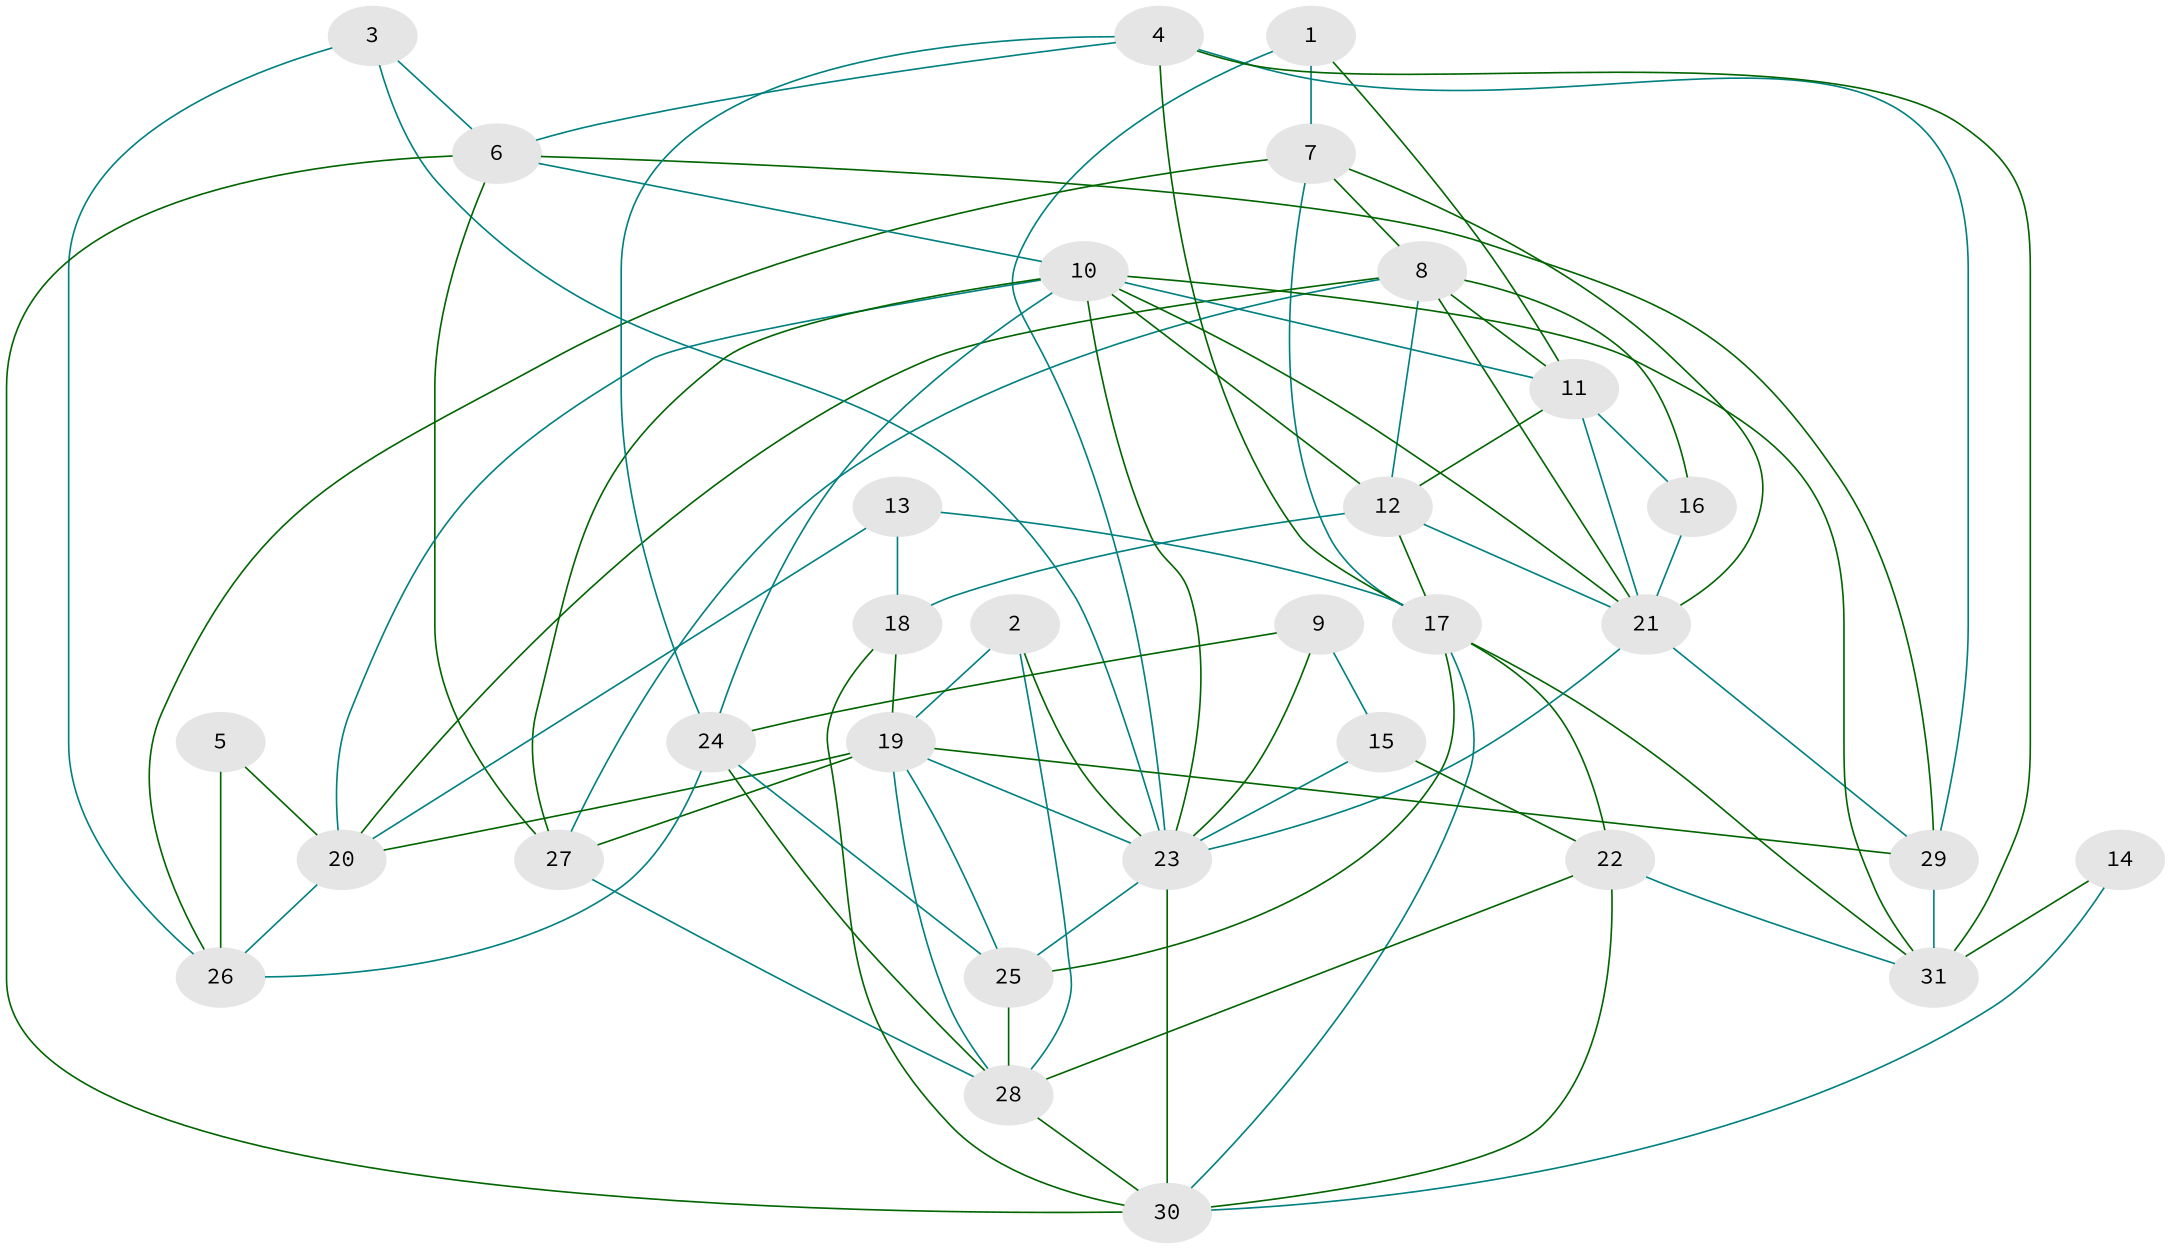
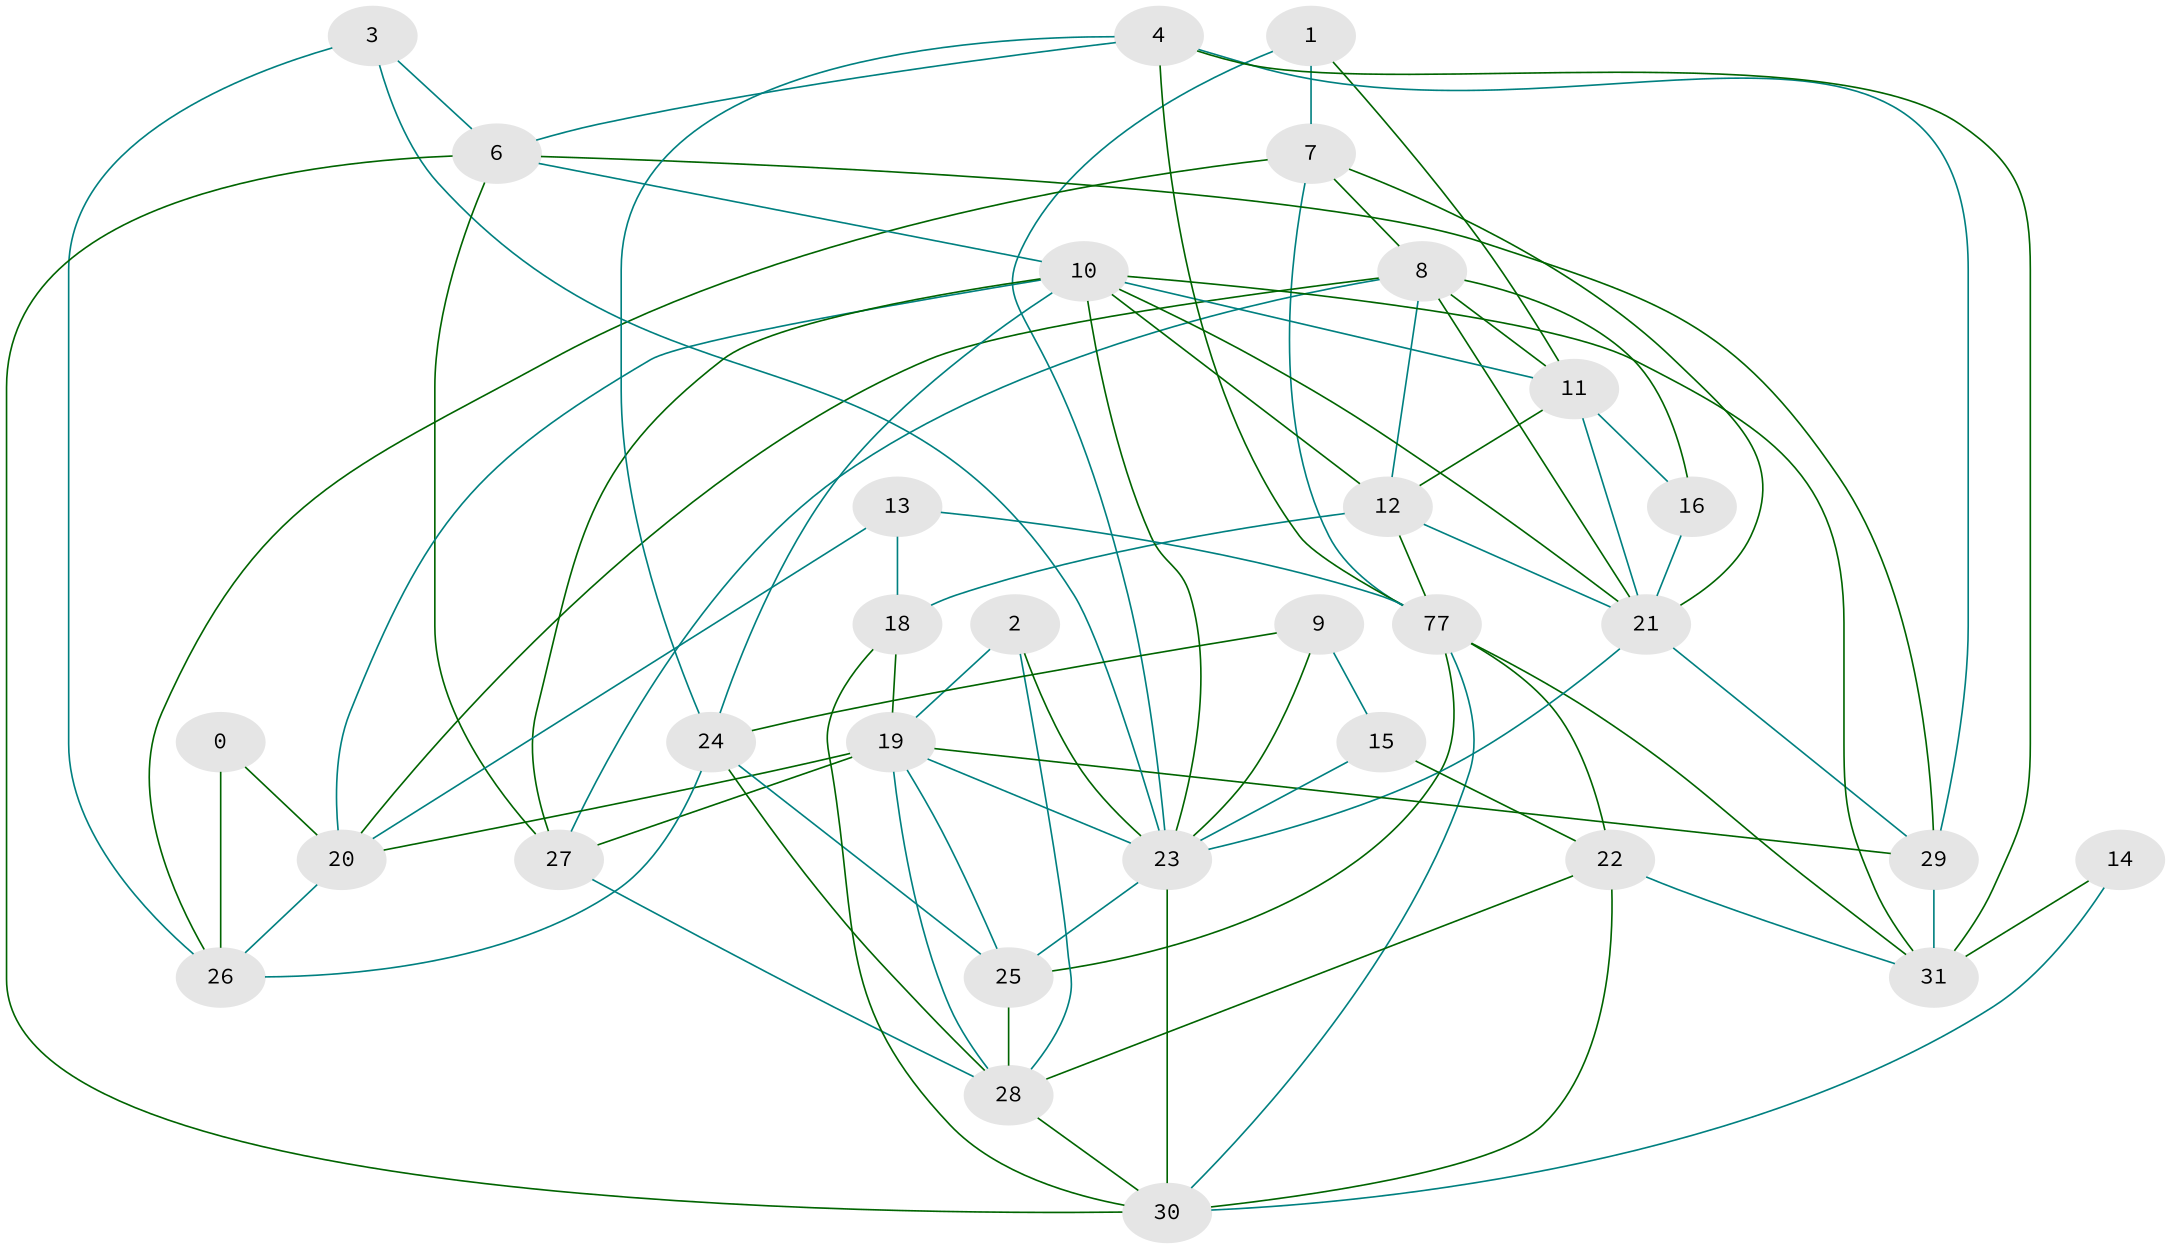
(1437, 624) -> (1437, 624)
(221, 742) -> (221, 742)
